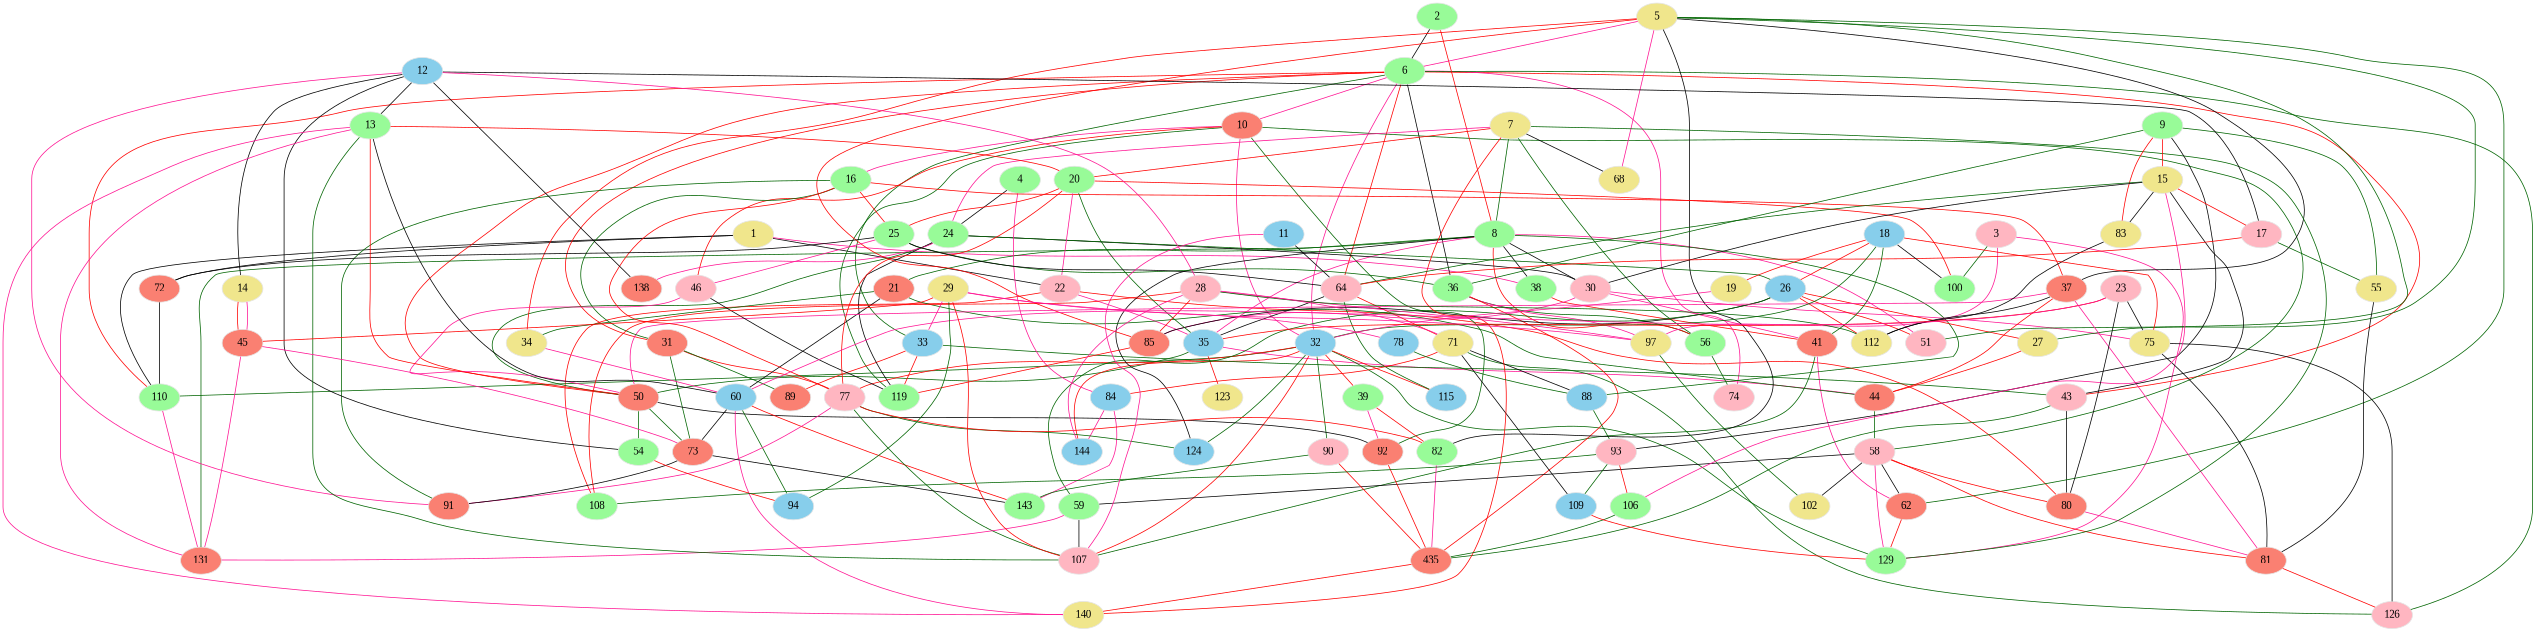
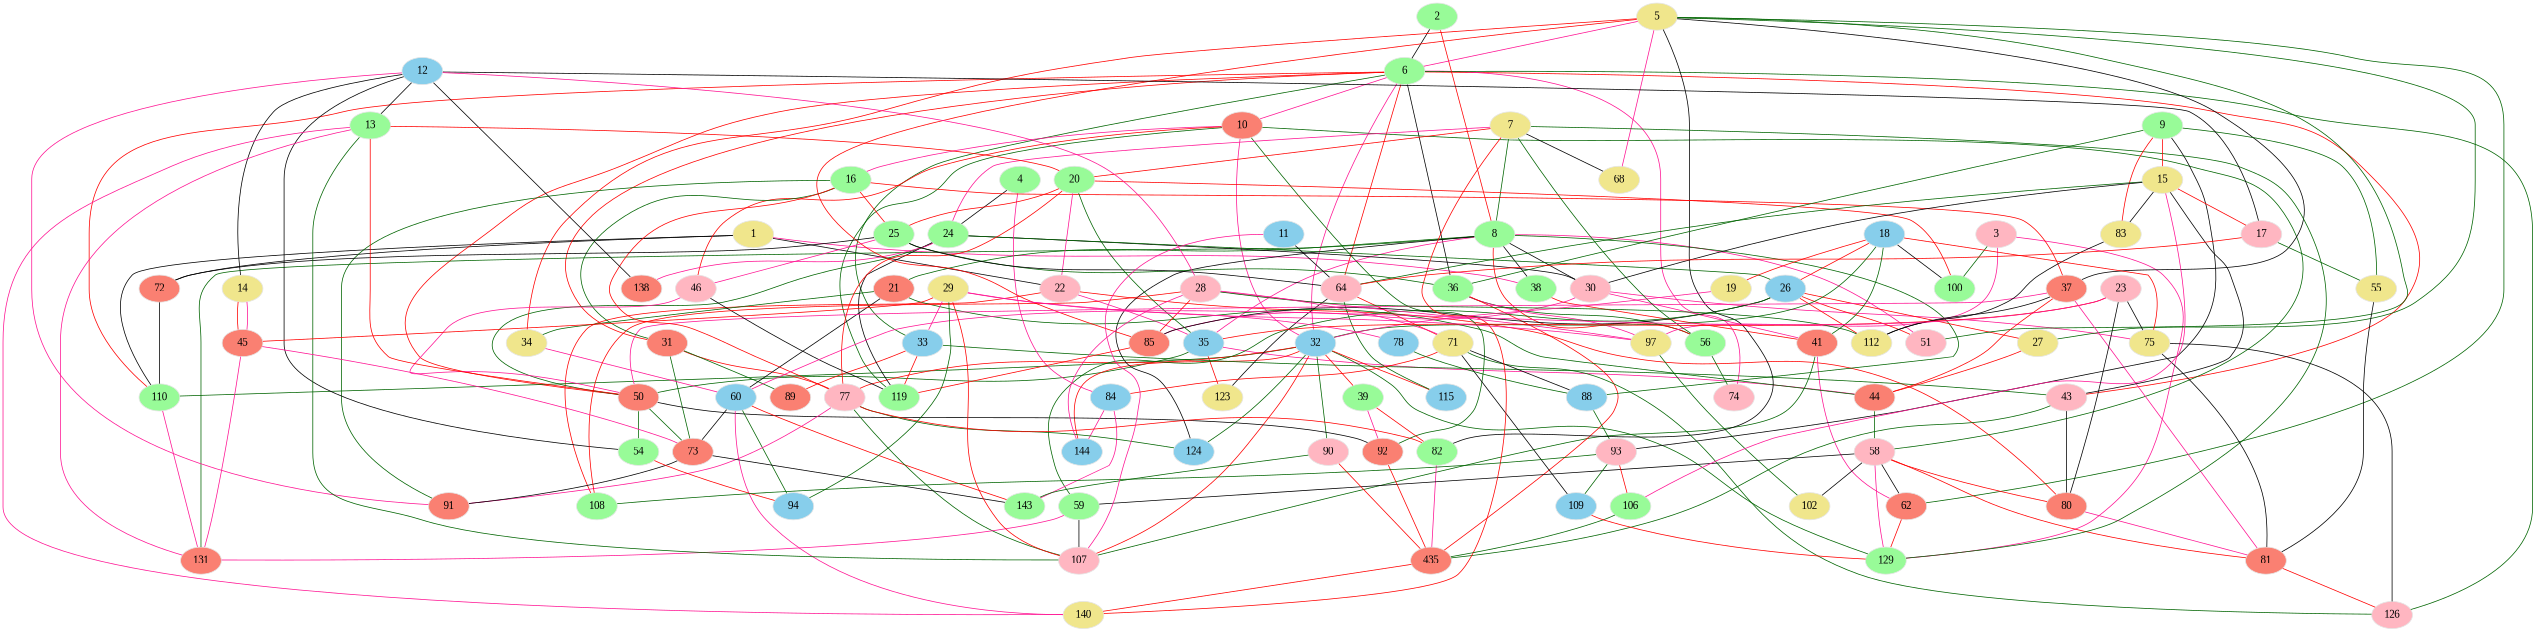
(1251, 323) -> (1277, 339)
(487, 346) -> none
